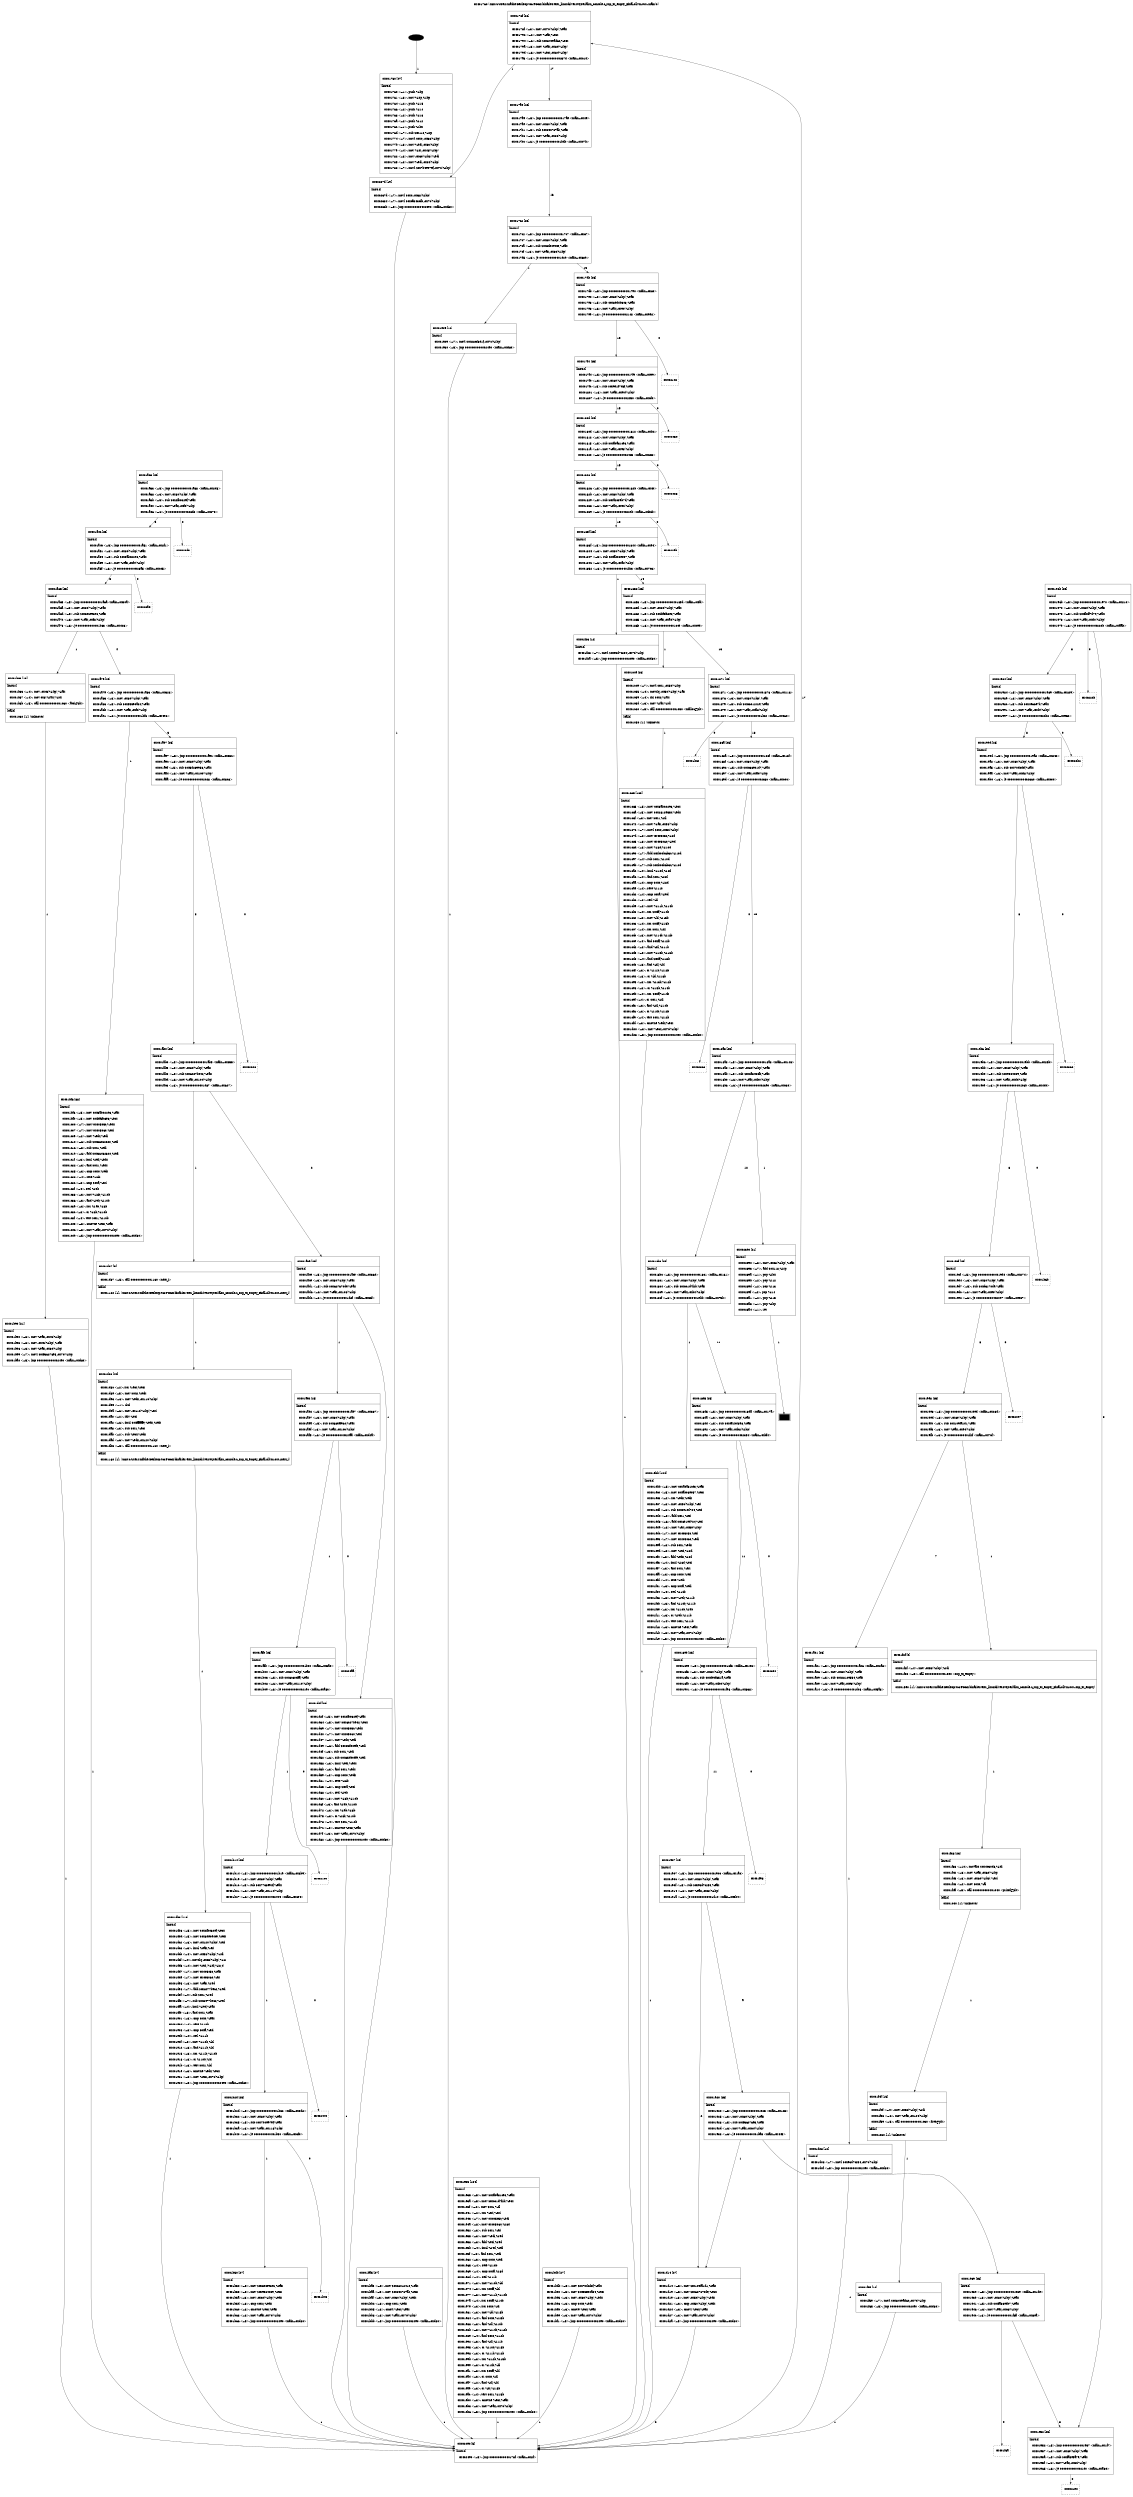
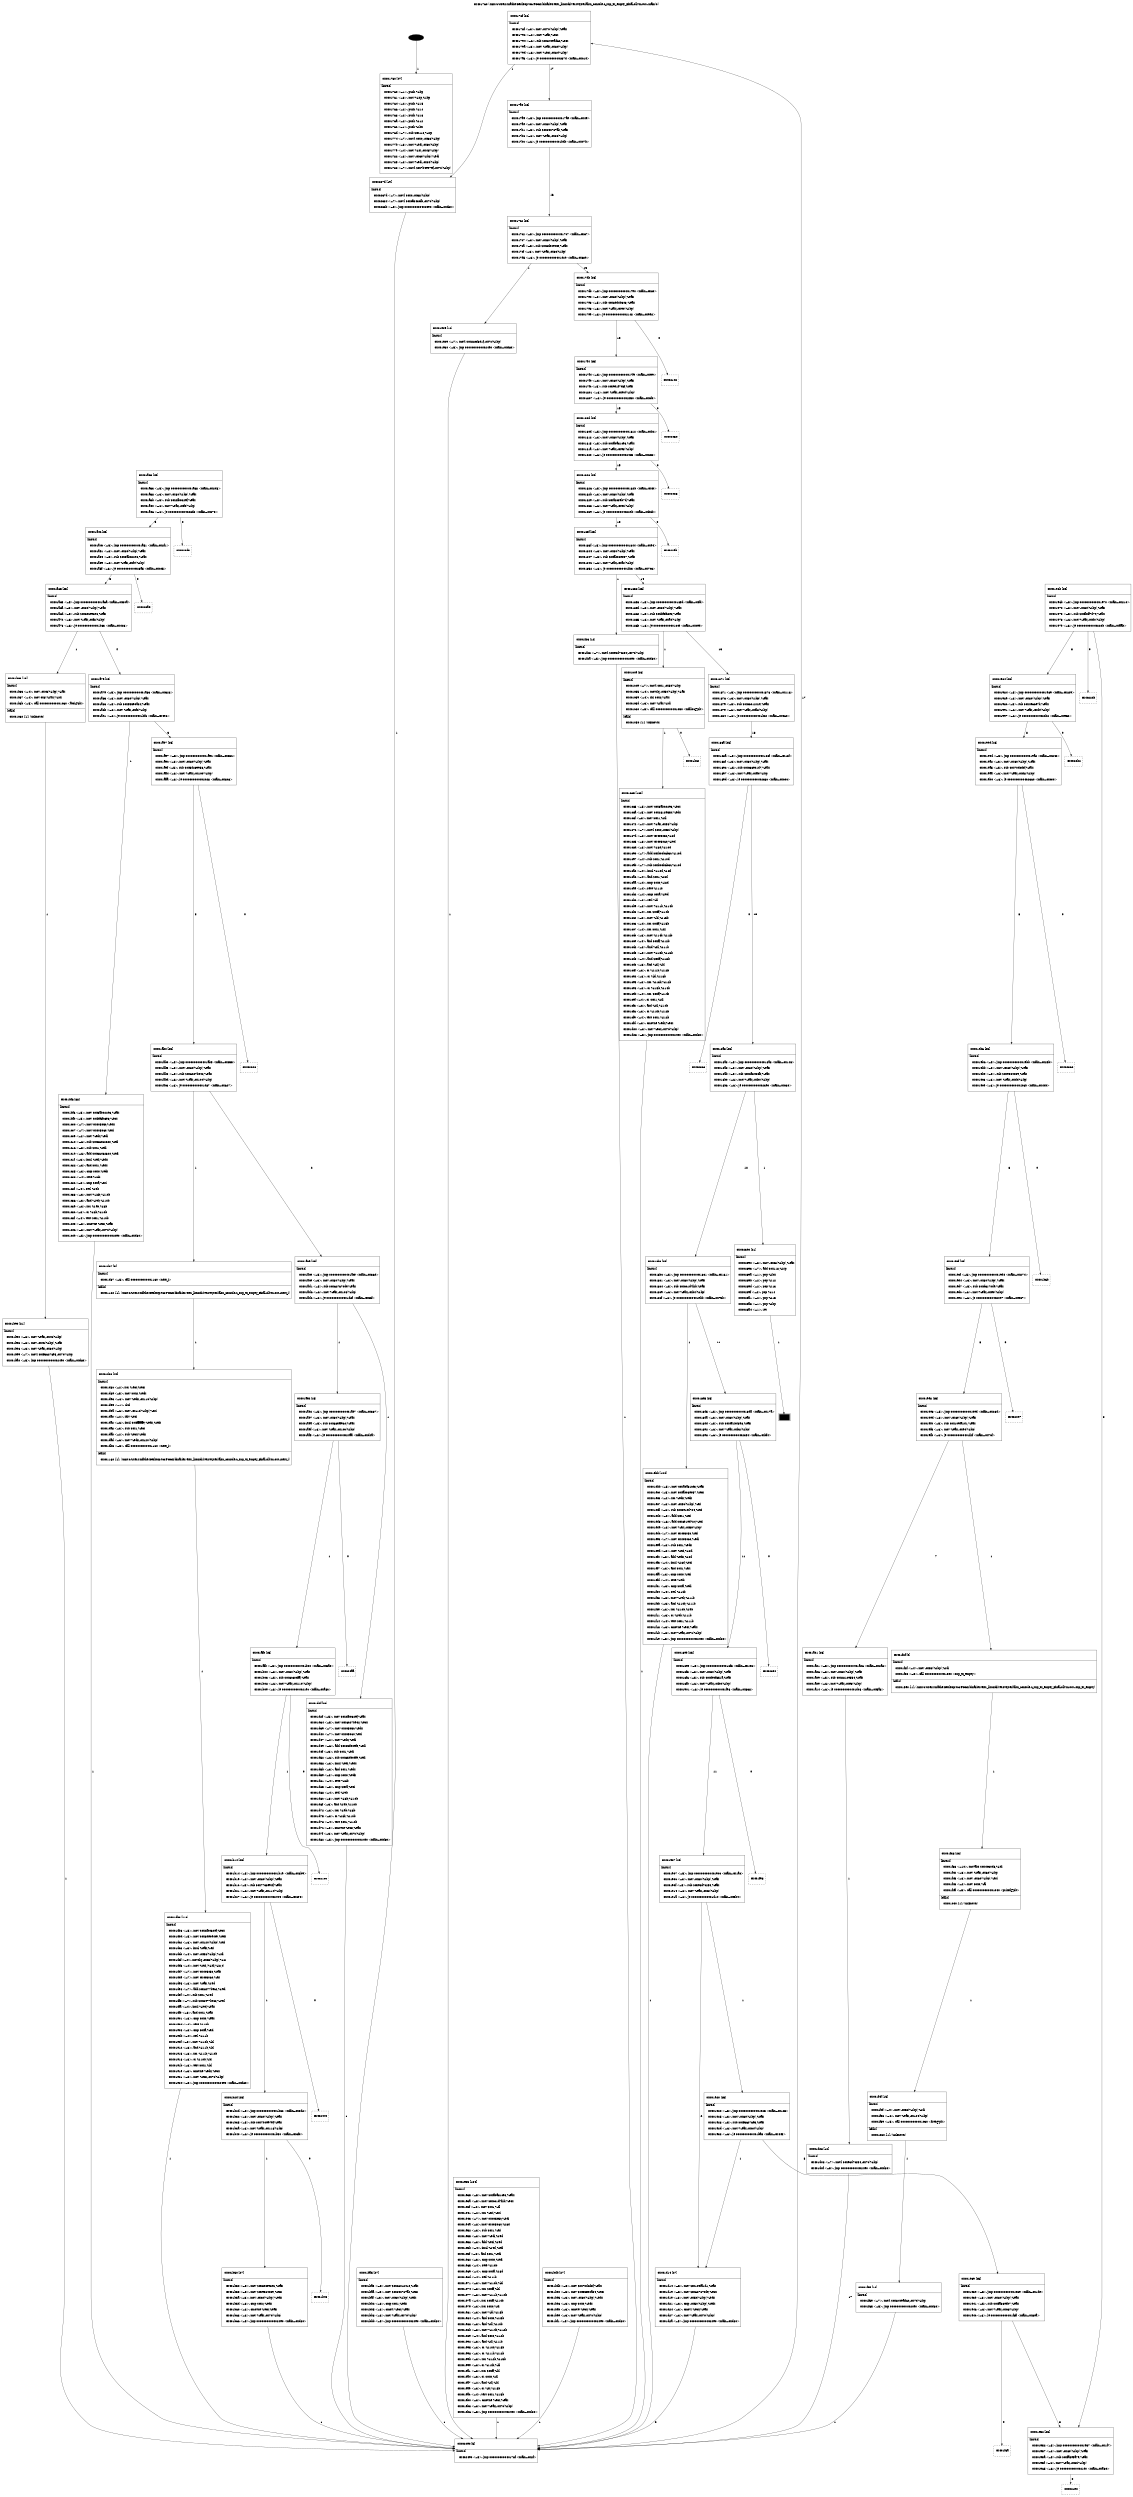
(708, 737) -> (683, 741)
(743, 2000) -> (743, 2000)
(850, 2297) -> (850, 2297)
